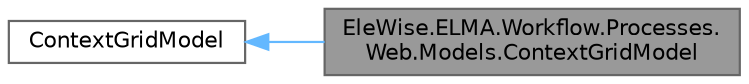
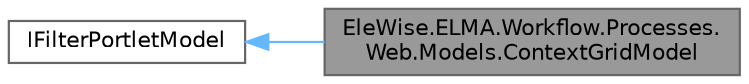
(127, 42) -> (127, 42)
